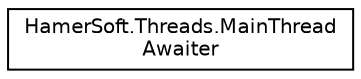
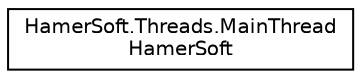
(181, 39) -> (181, 39)
